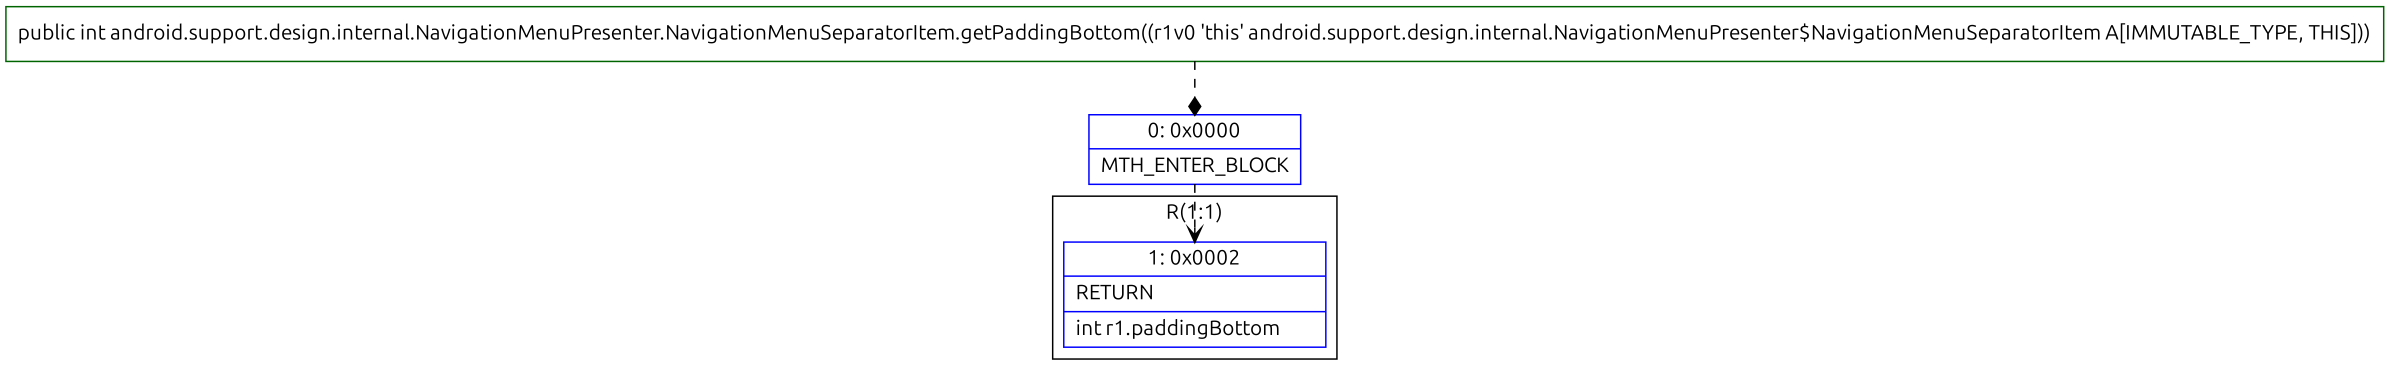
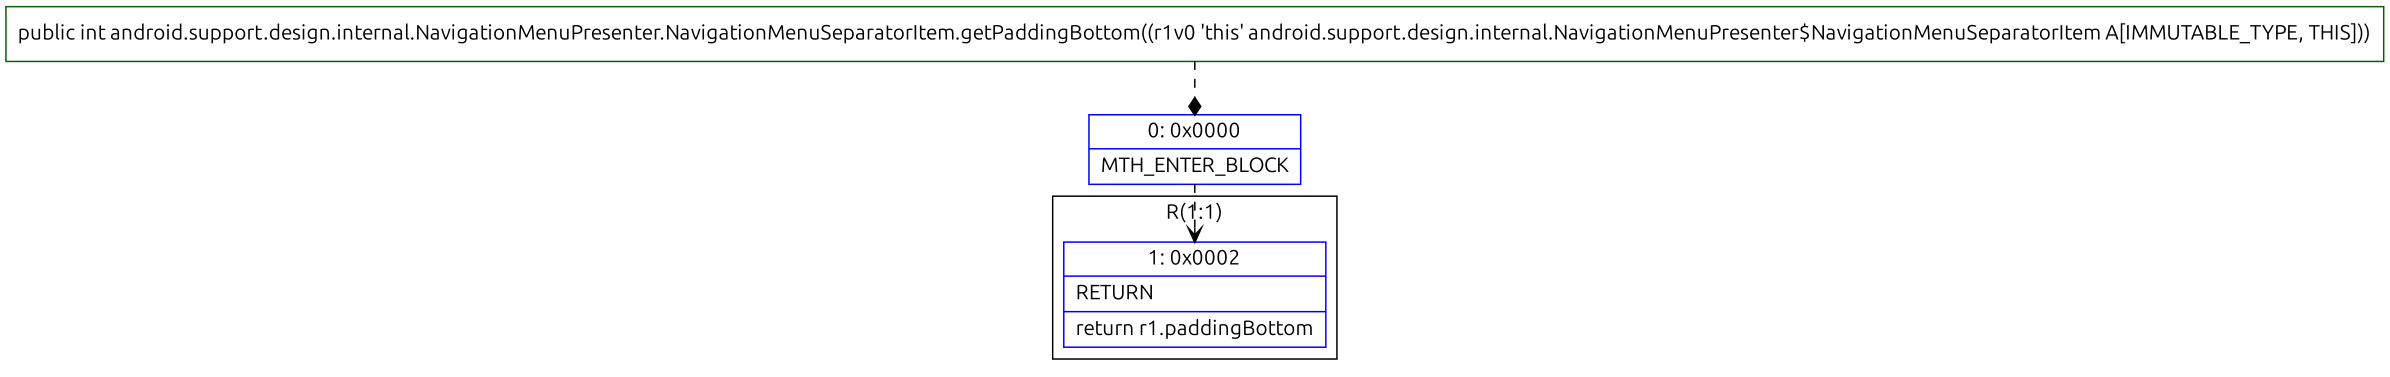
(1179, 329) -> (1195, 329)
